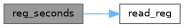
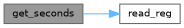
(44, 14) -> (44, 14)
